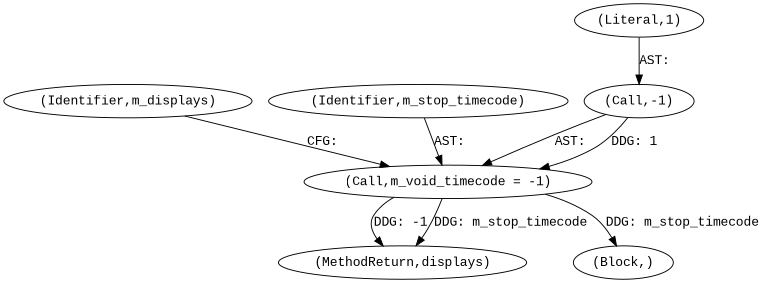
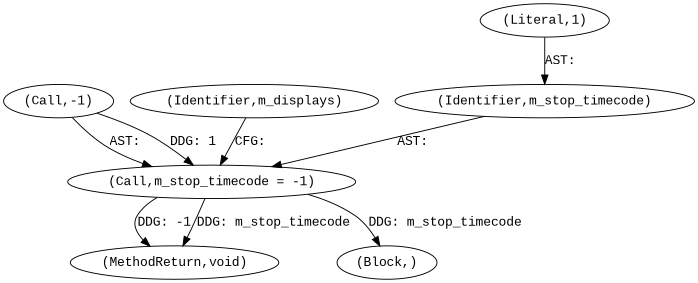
(639, 56) -> (545, 56)
(448, 182) -> (212, 182)
(403, 263) -> (175, 263)
